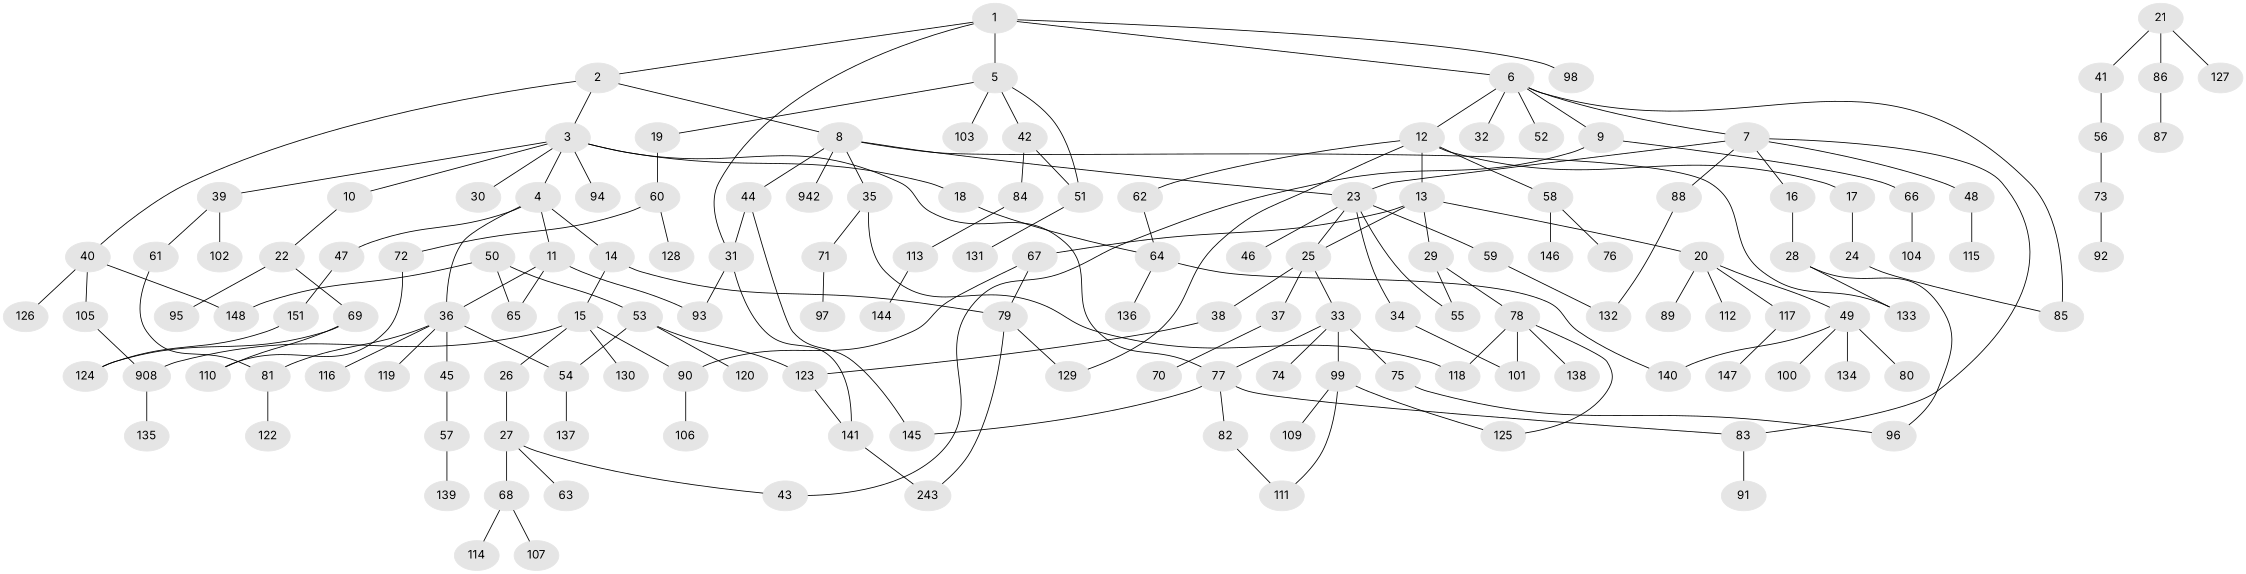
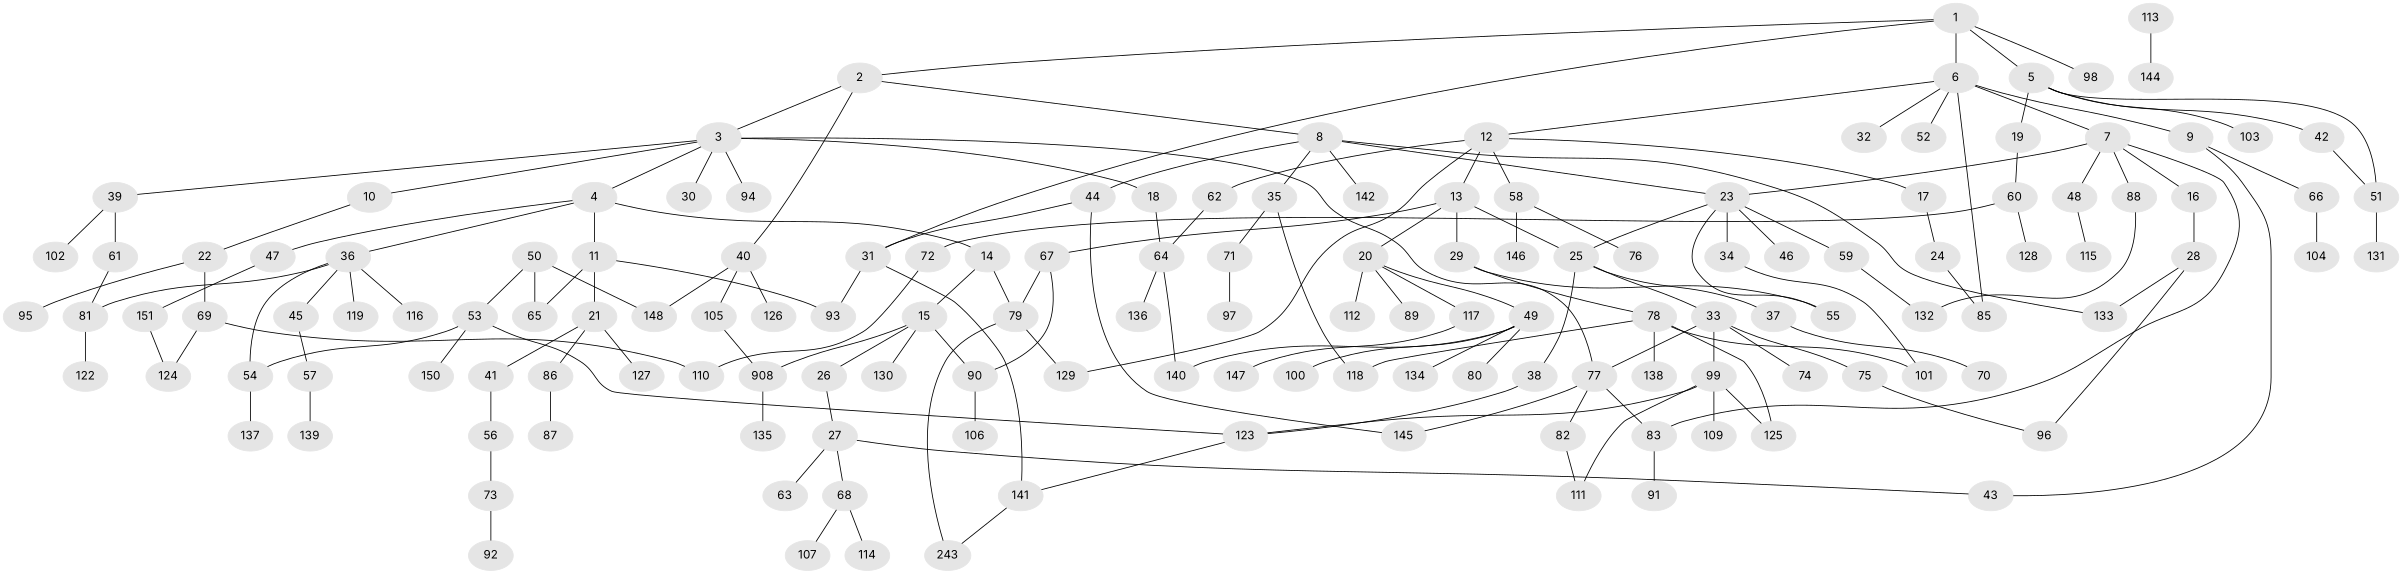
(809, 197) -> (1366, 197)
(1021, 197) -> none
(498, 288) -> (595, 281)
(745, 376) -> (431, 376)
none -> (1462, 416)
